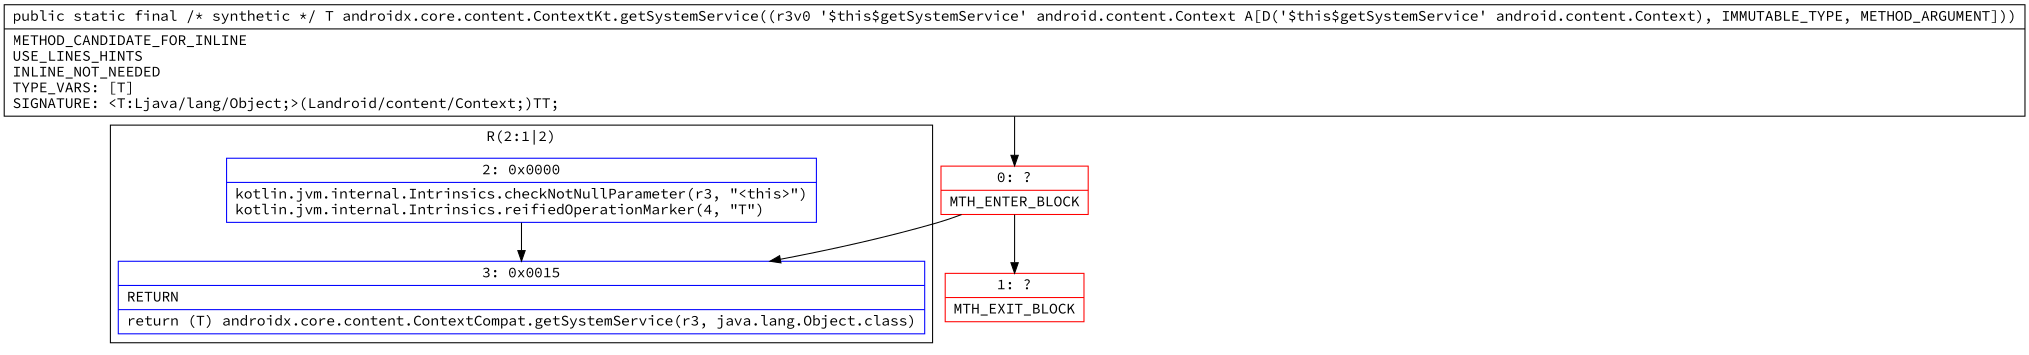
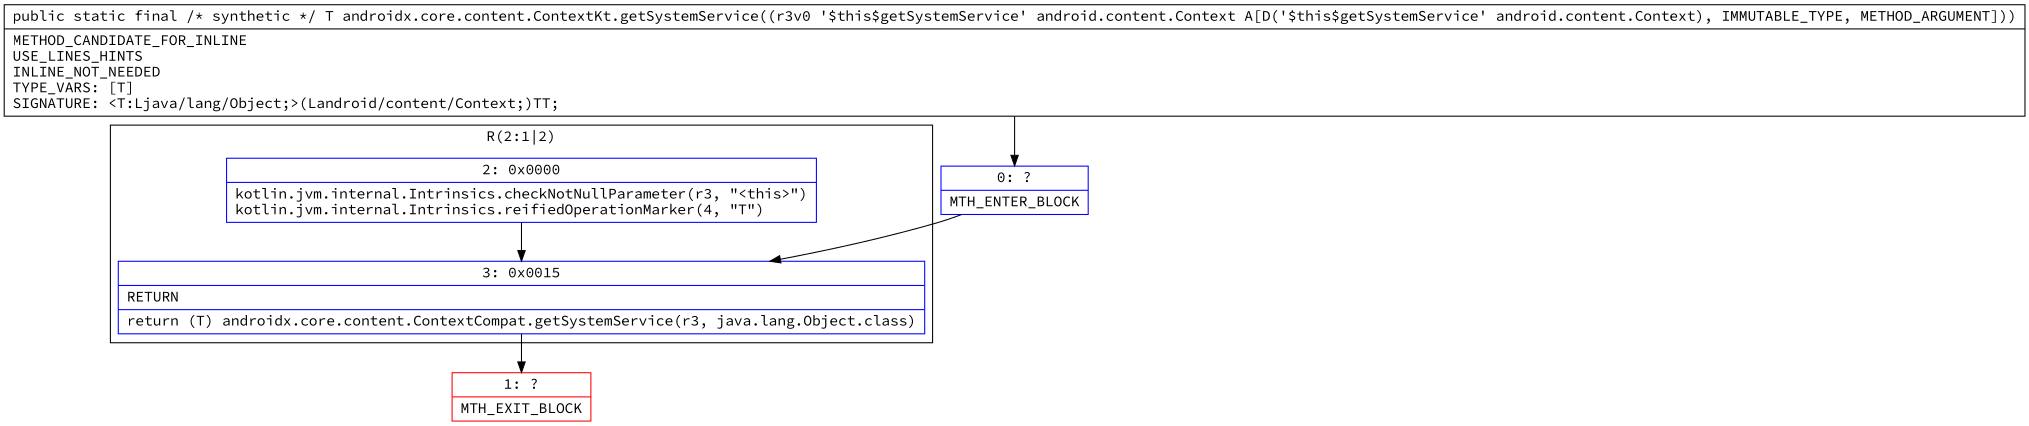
(1015, 190) -> (1015, 190)
(1015, 239) -> (521, 349)
